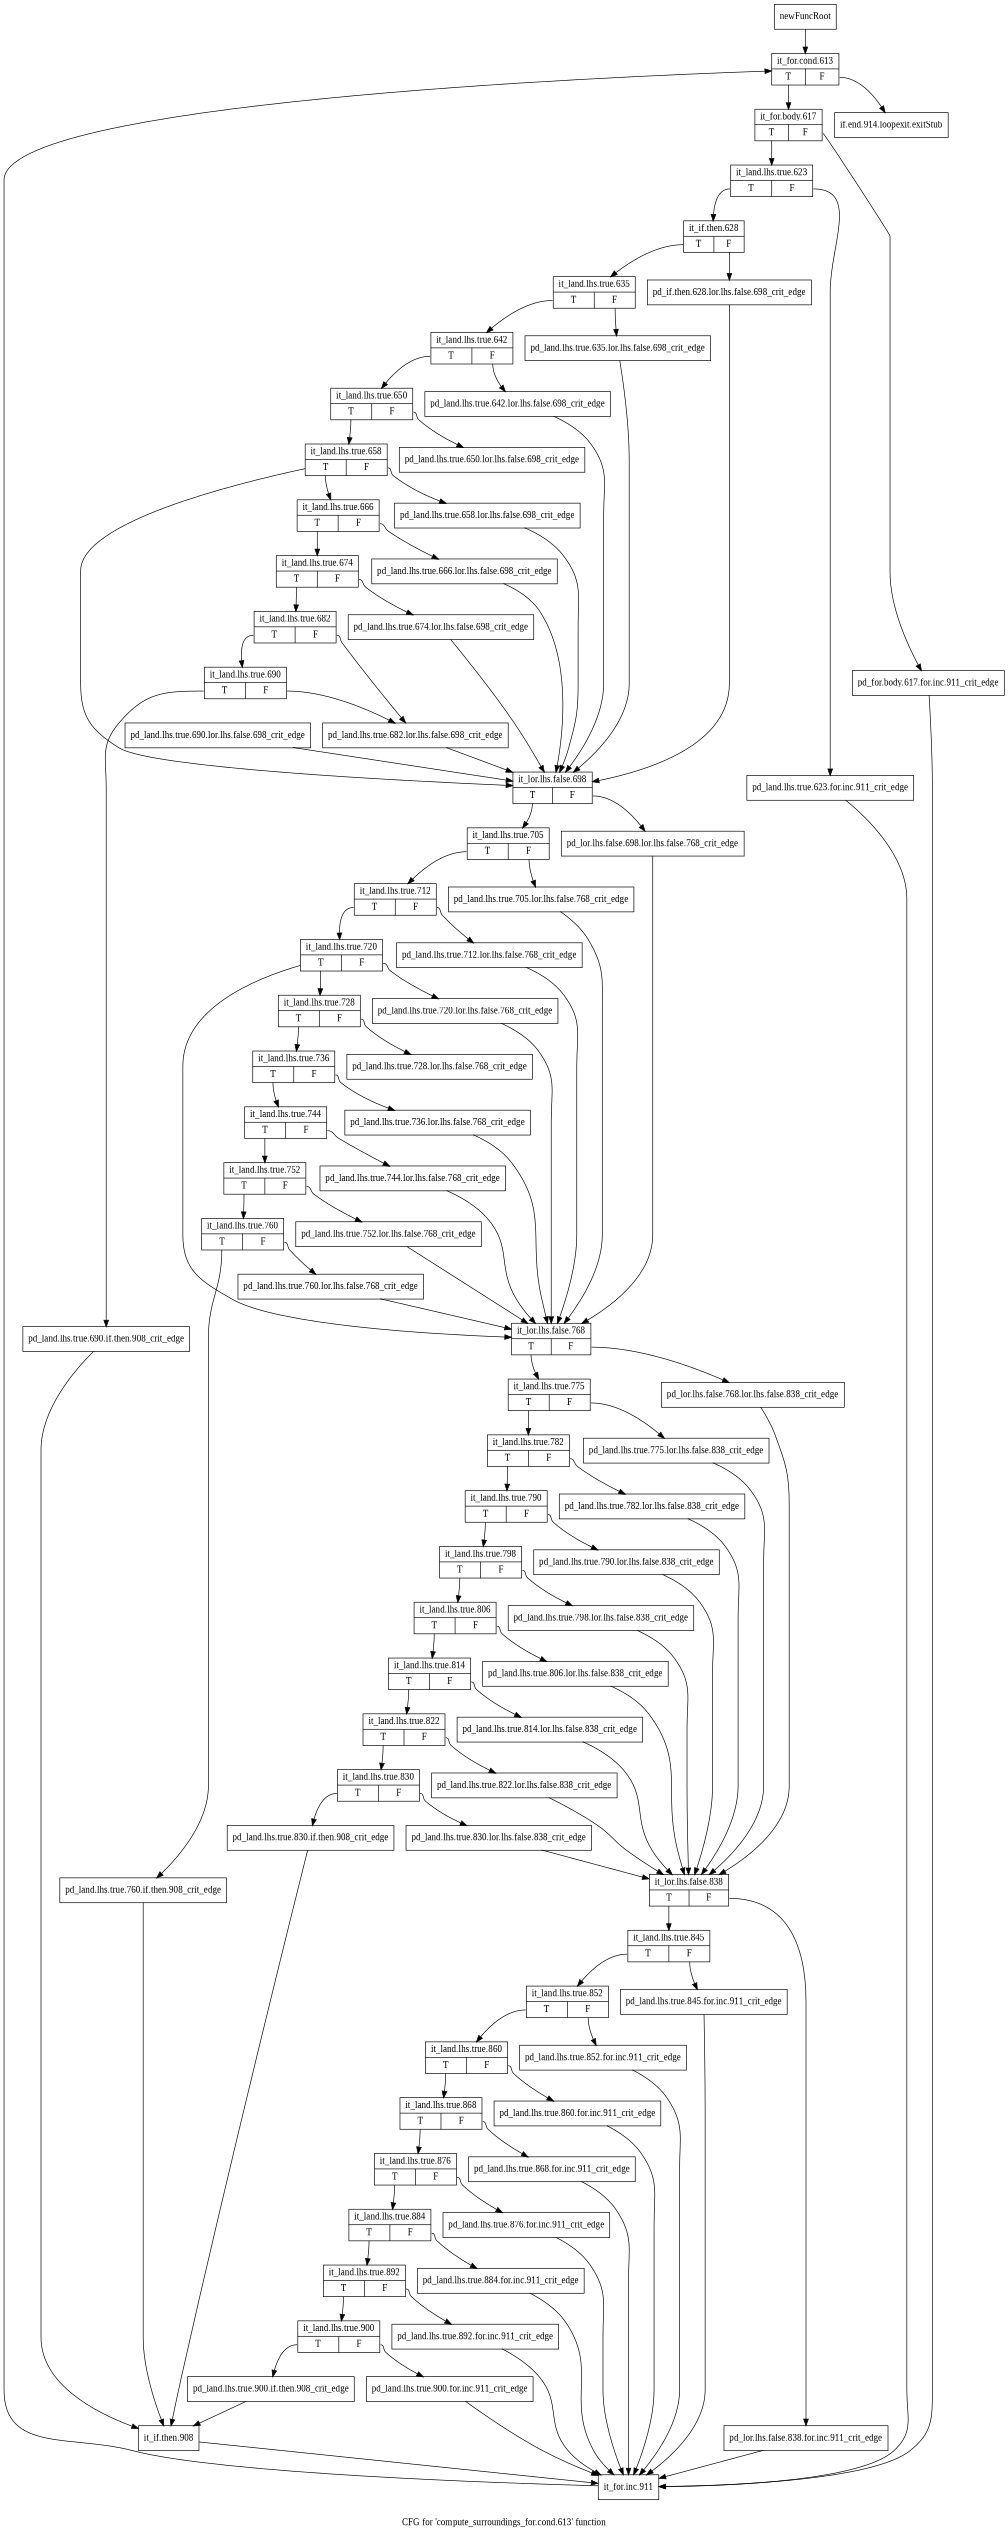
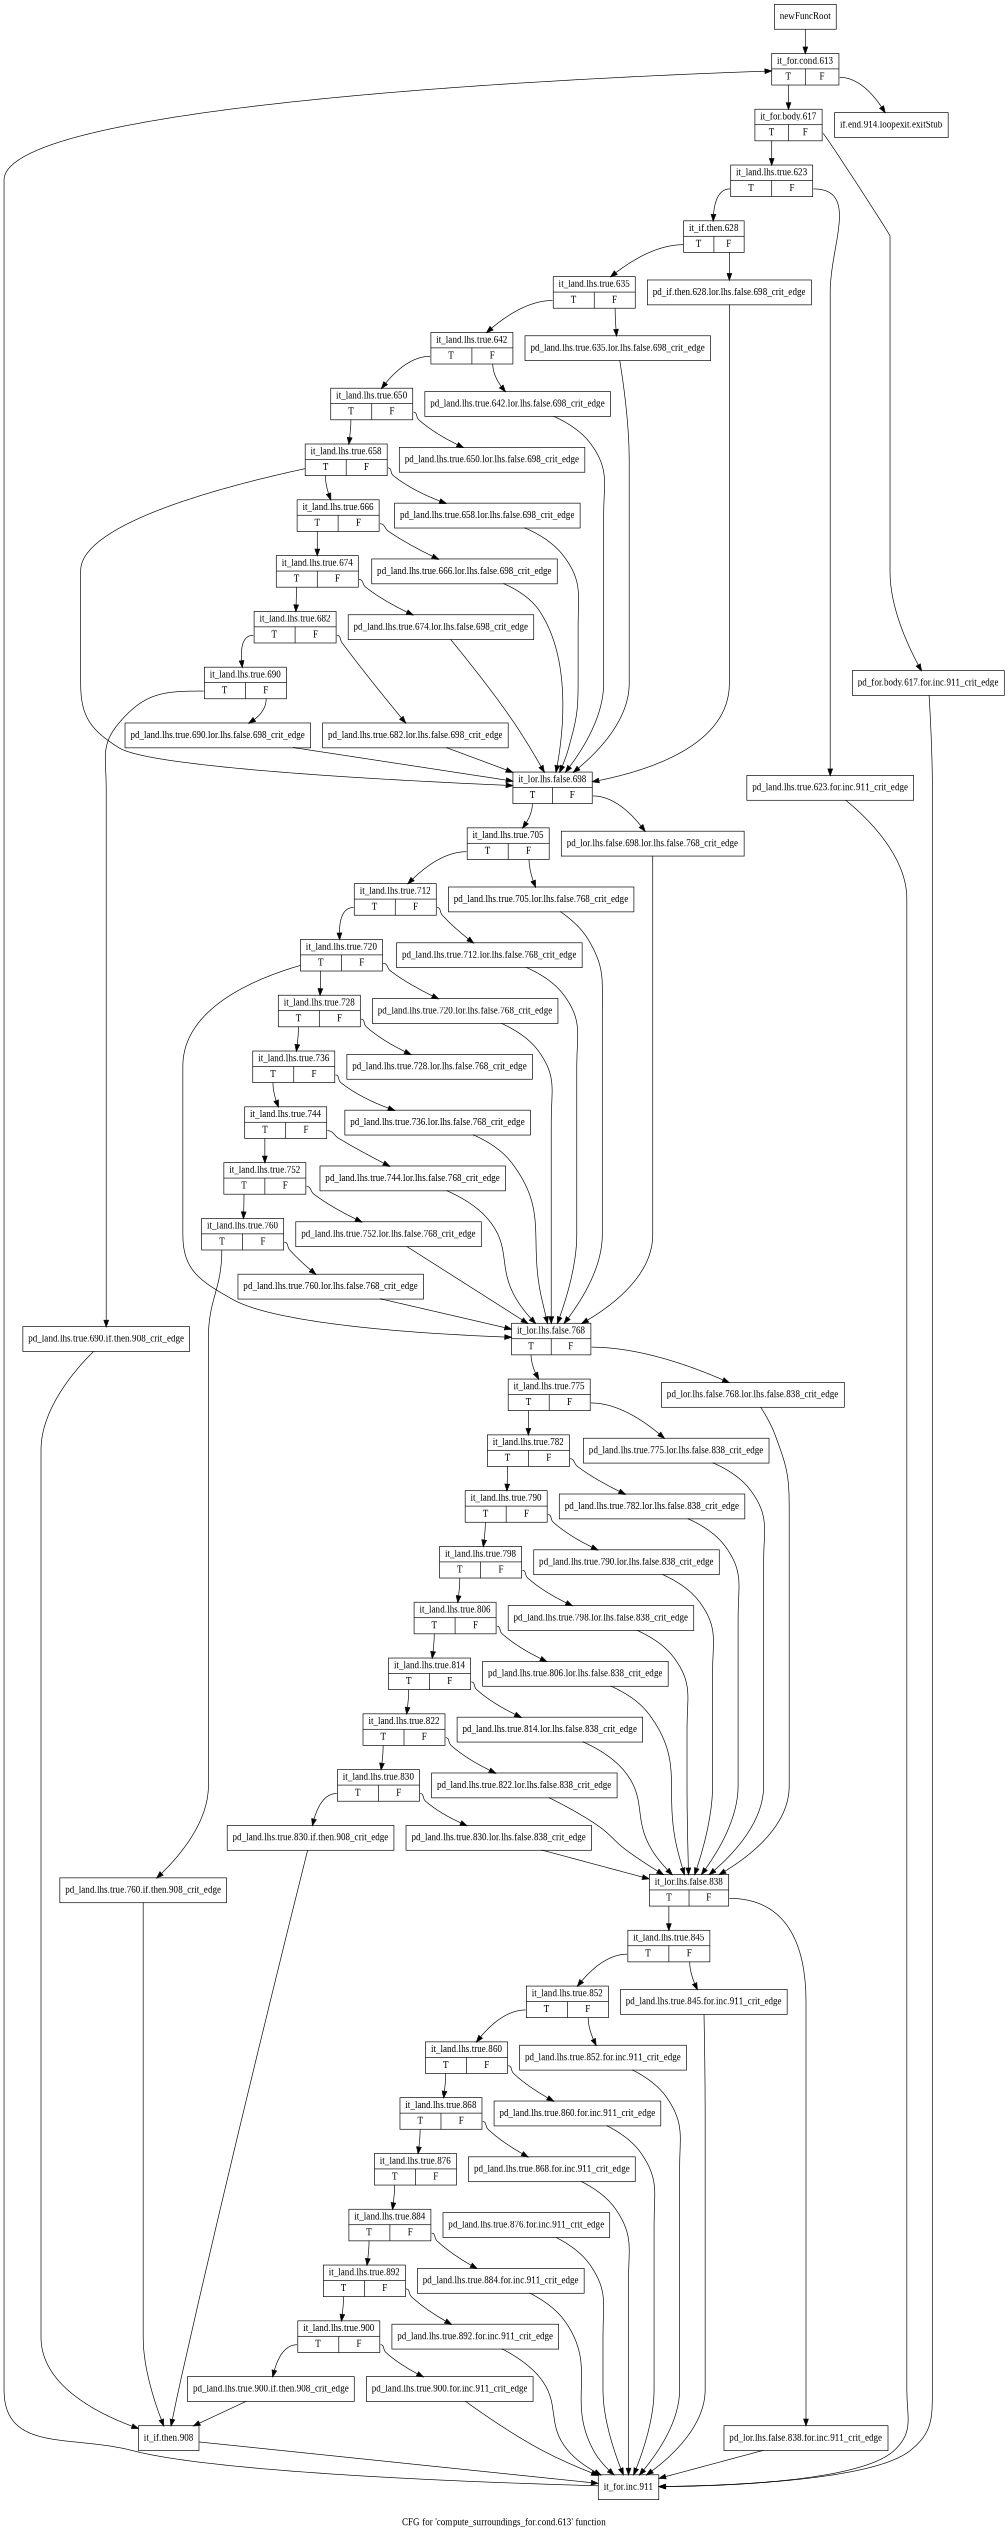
(340, 700) -> (263, 710)
(475, 2195) -> none
